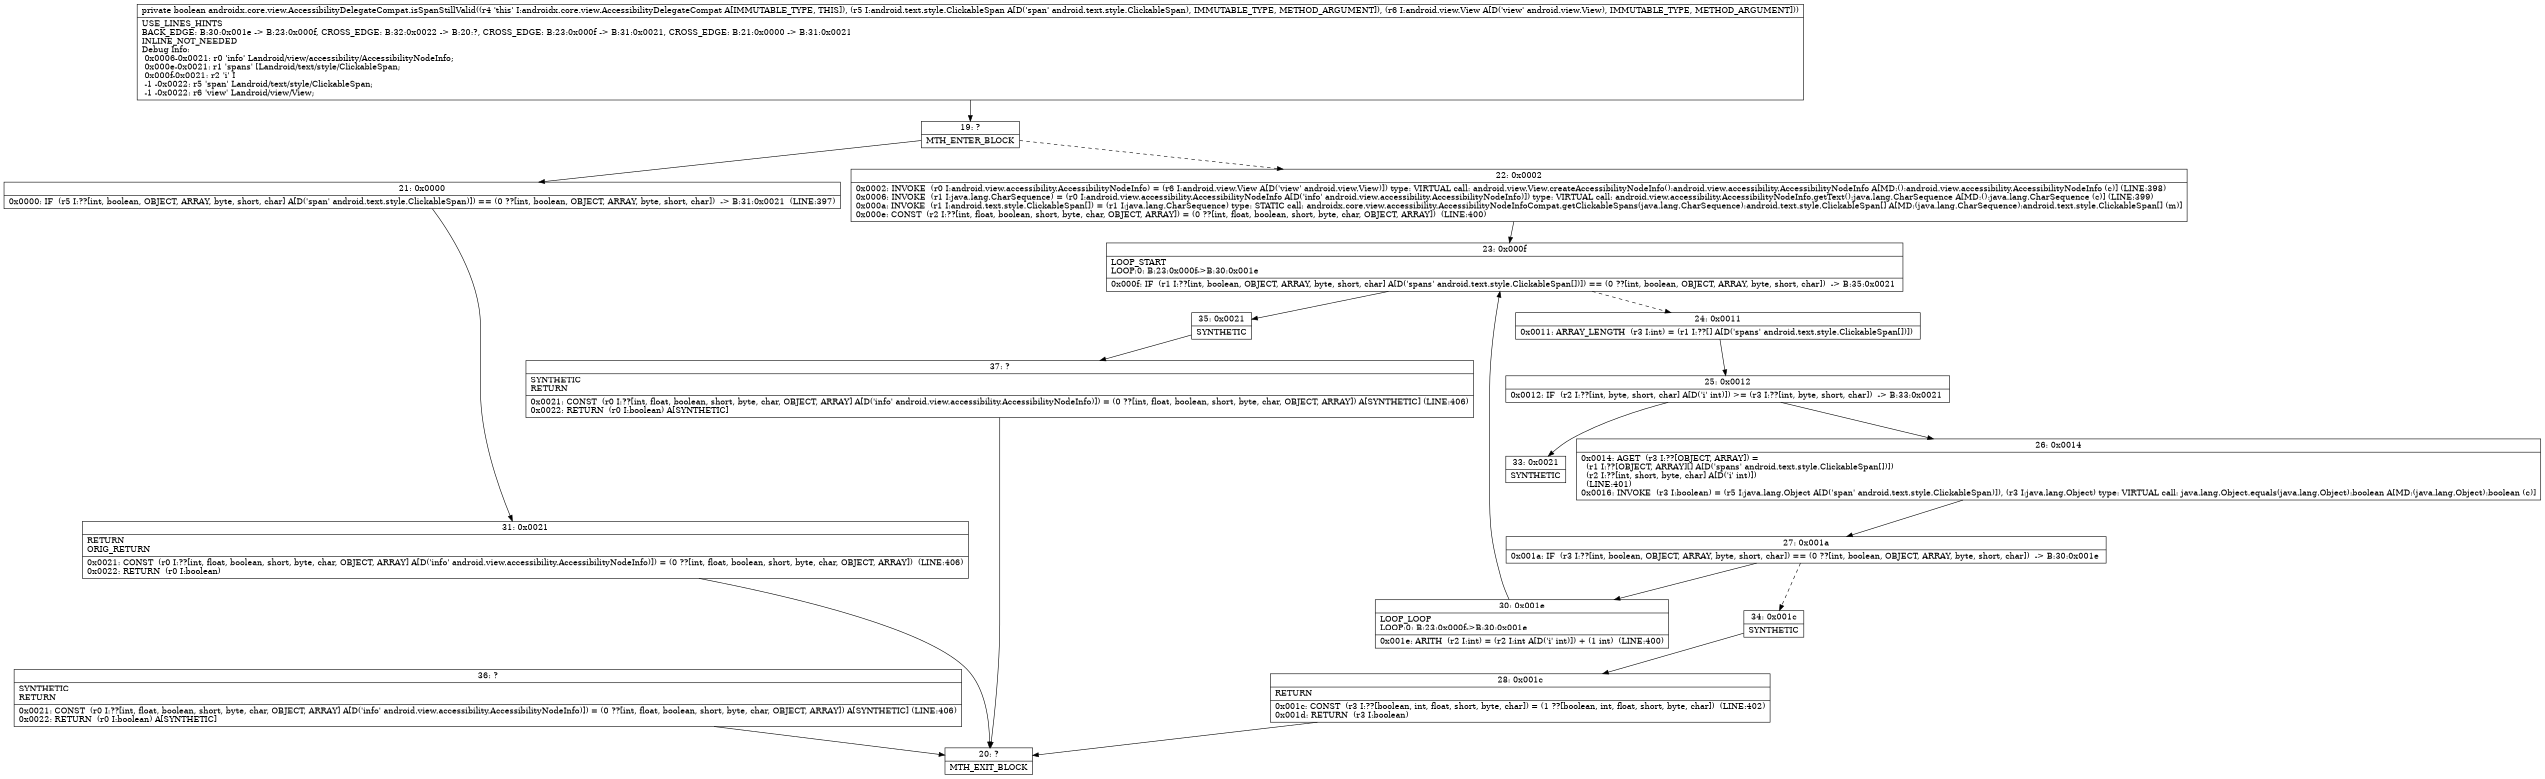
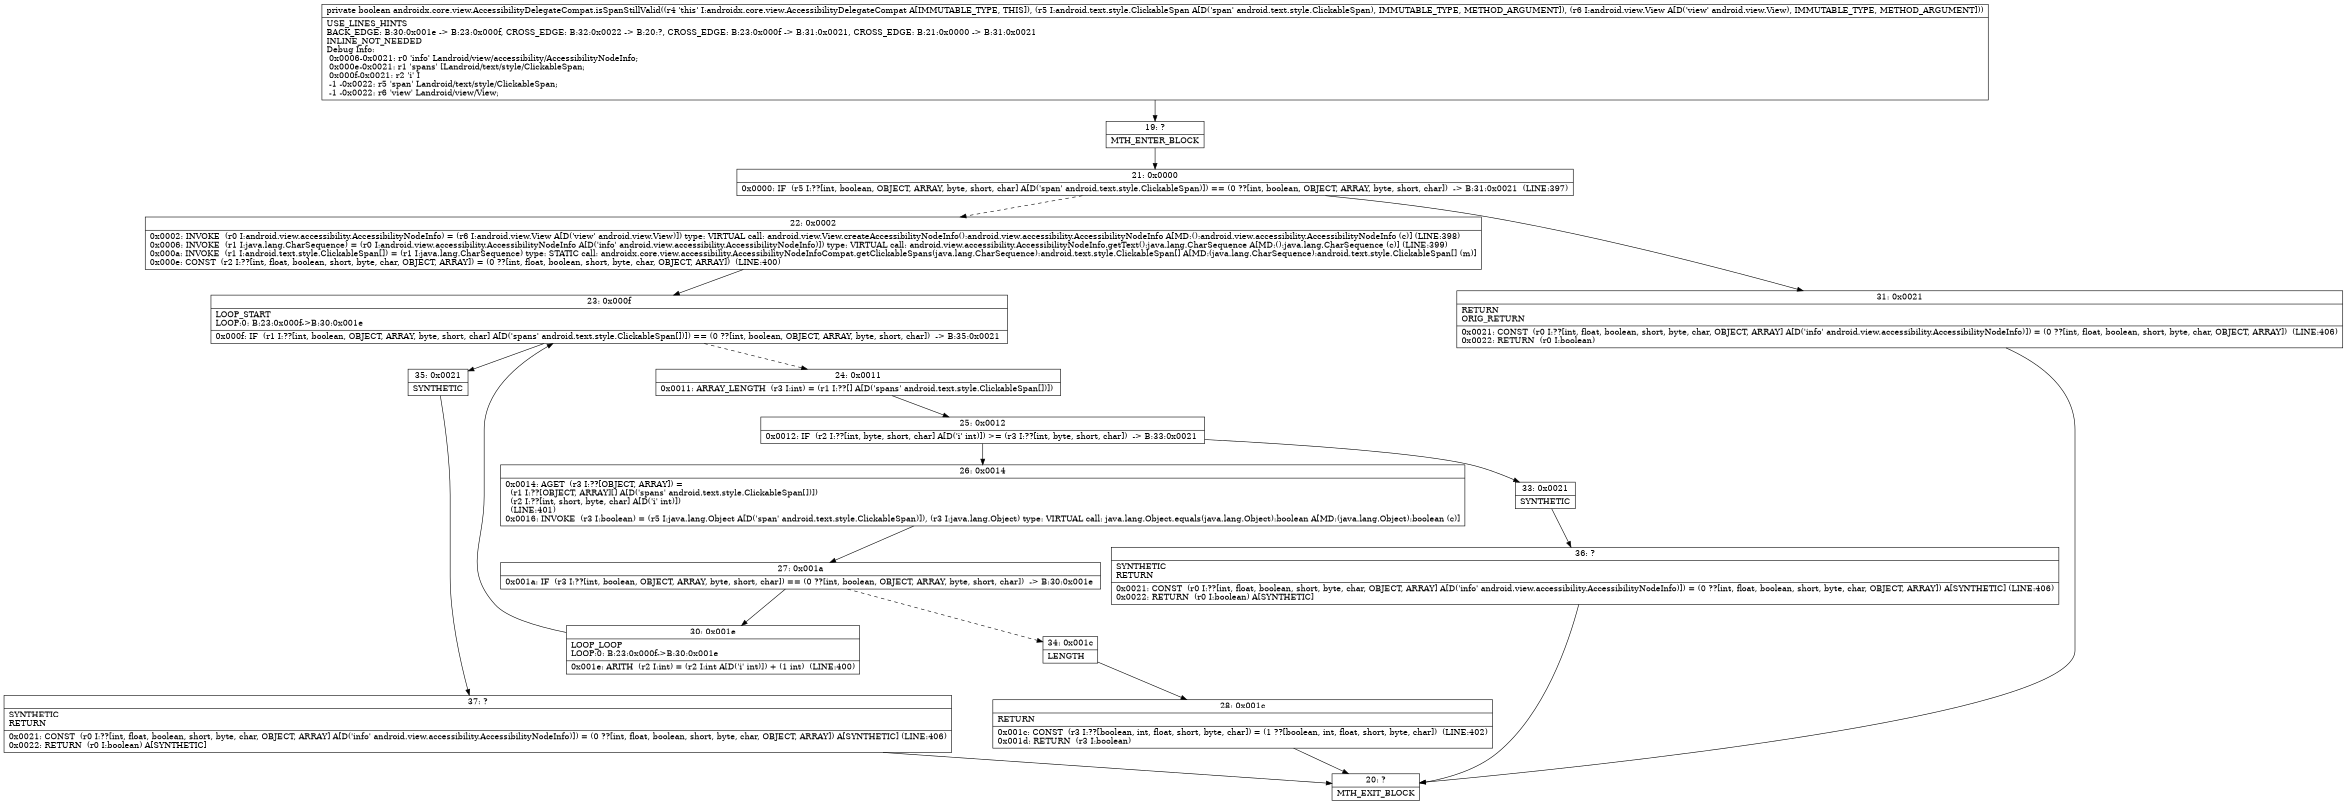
(1148, 155) -> (1024, 206)
none -> (1560, 525)
(1774, 630) -> (1066, 656)
